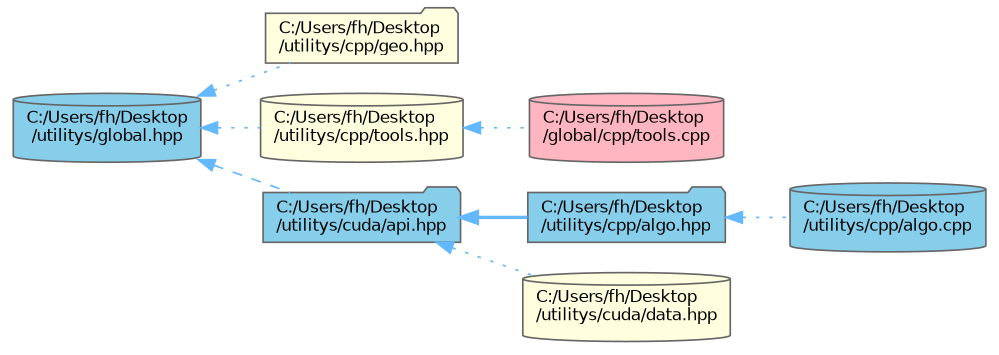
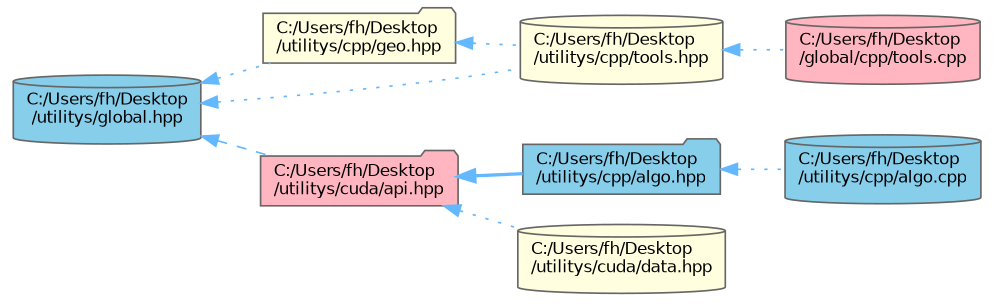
none -> (497, 44)
(362, 217) -> (359, 181)
